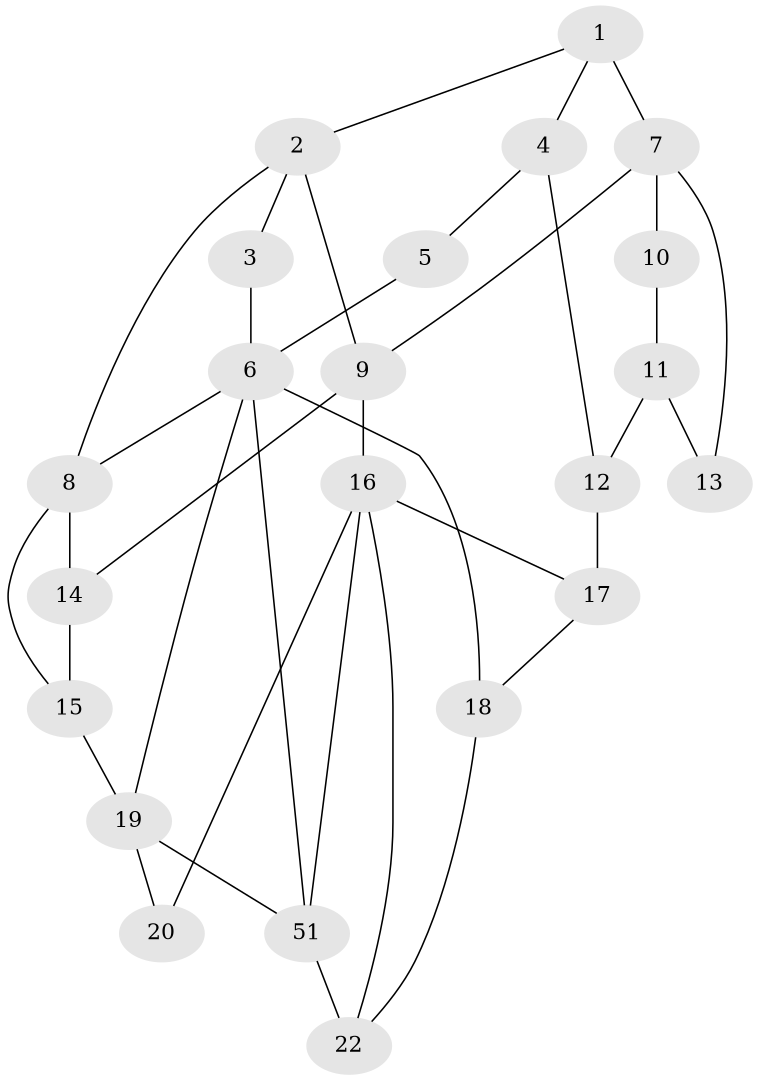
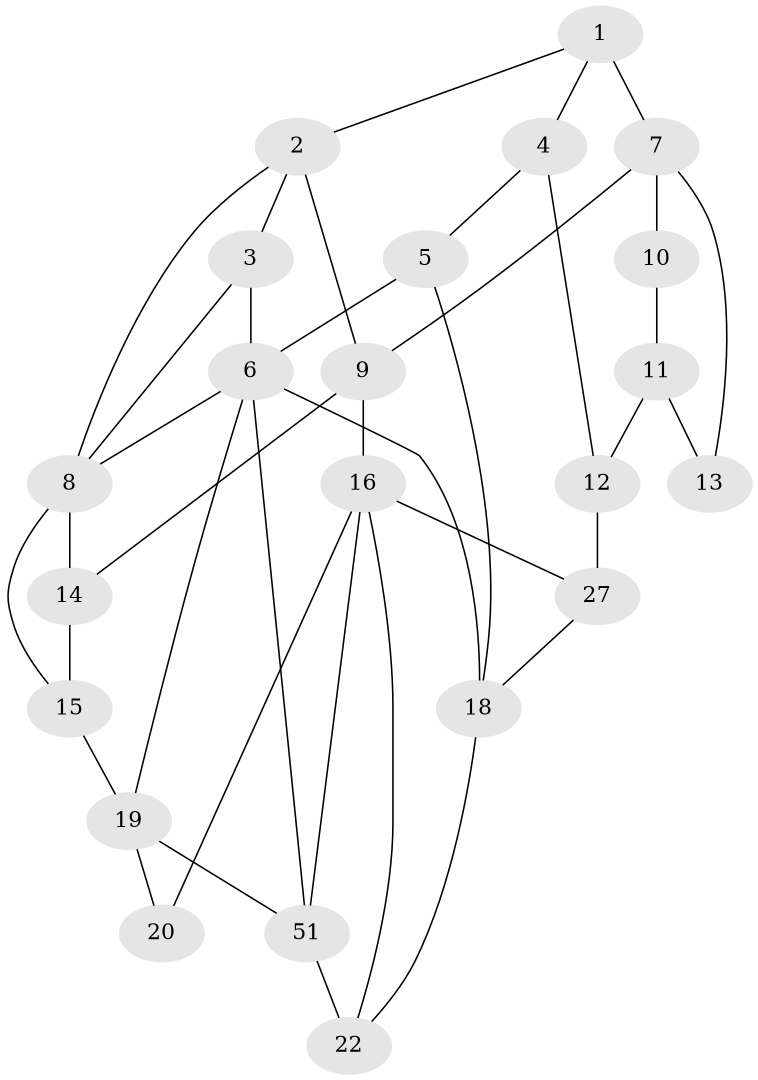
none -> (160, 372)
none -> (482, 481)
(597, 596) -> (597, 596)
